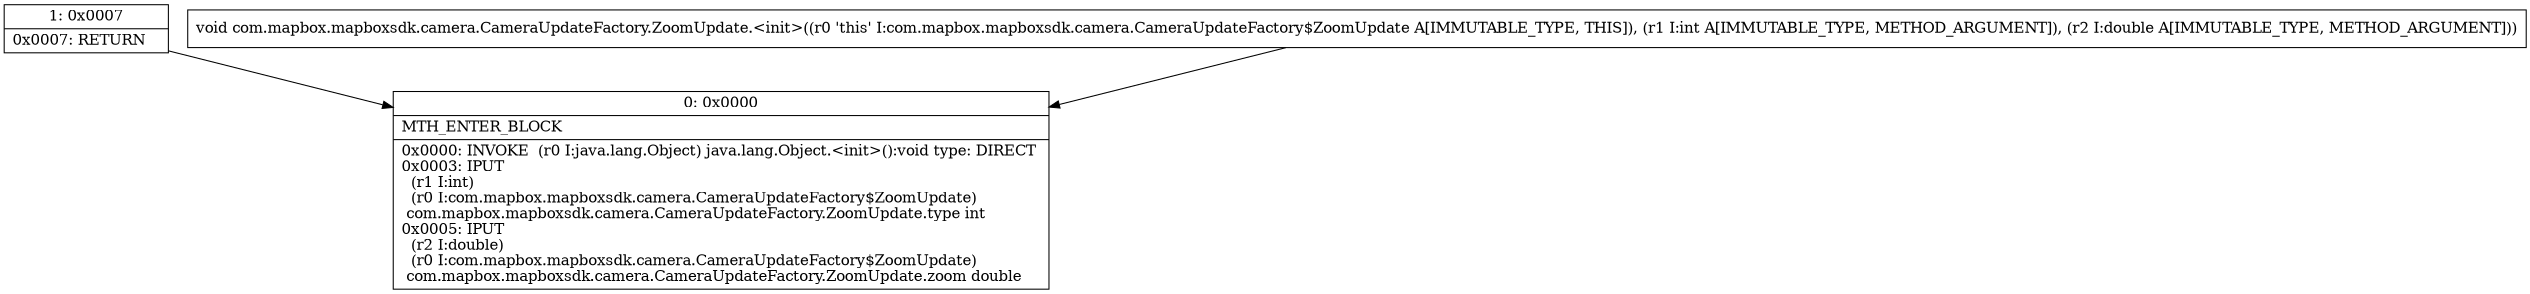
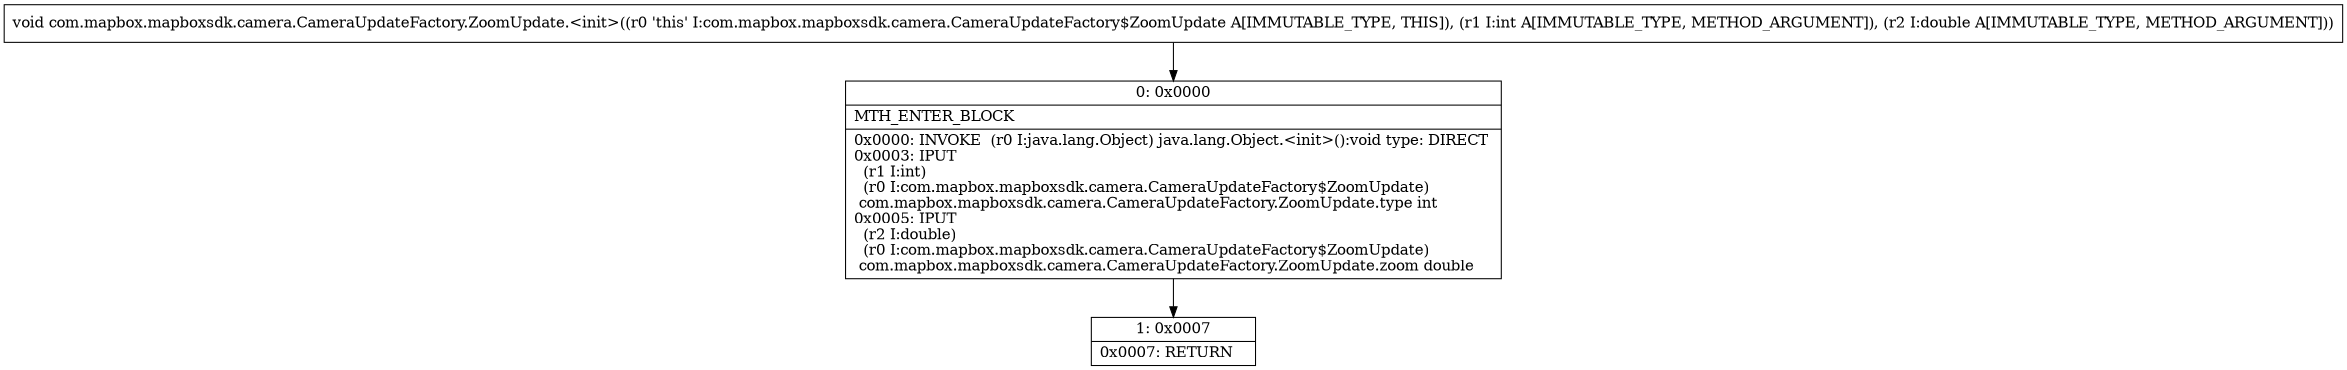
(276, 78) -> (1173, 293)
